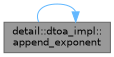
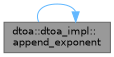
(57, 37) -> (57, 37)
